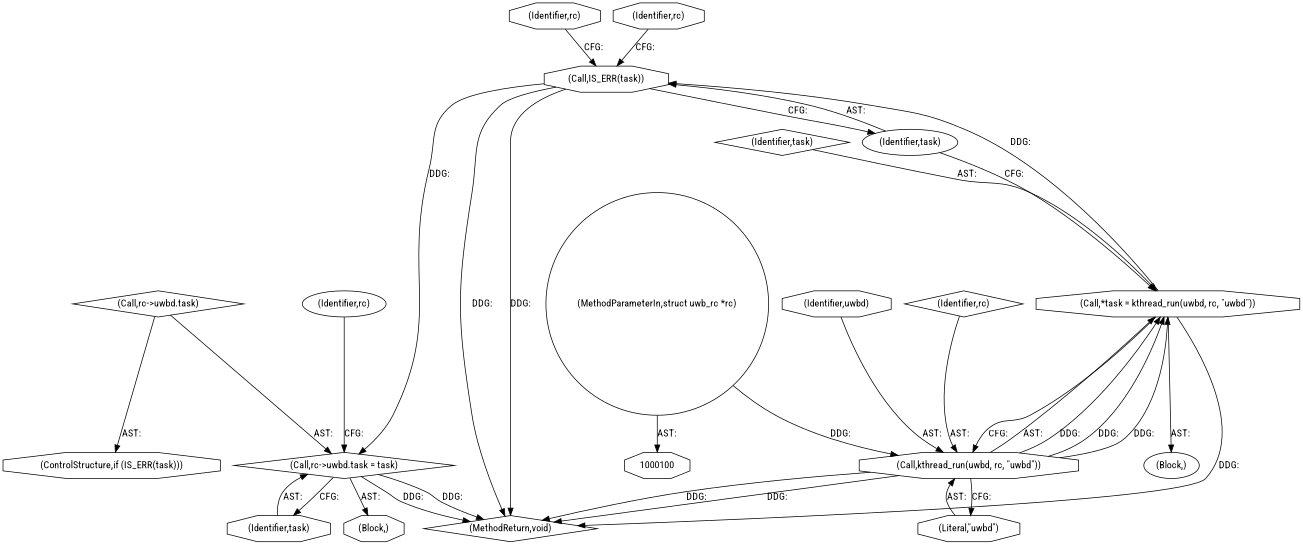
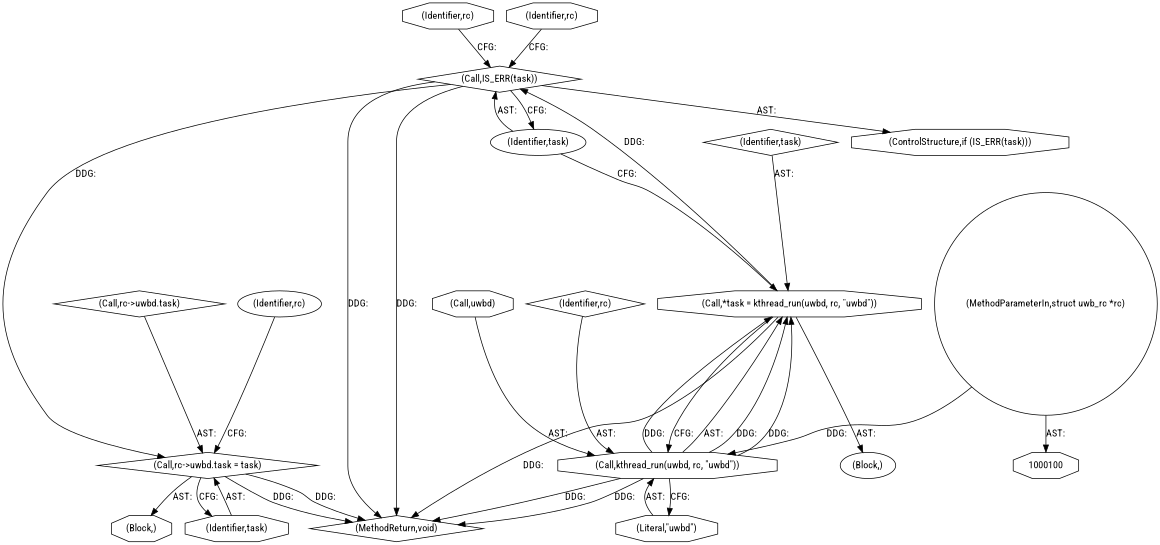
(606, 79) -> (500, 79)
(837, 304) -> (473, 304)
(136, 381) -> (712, 108)
